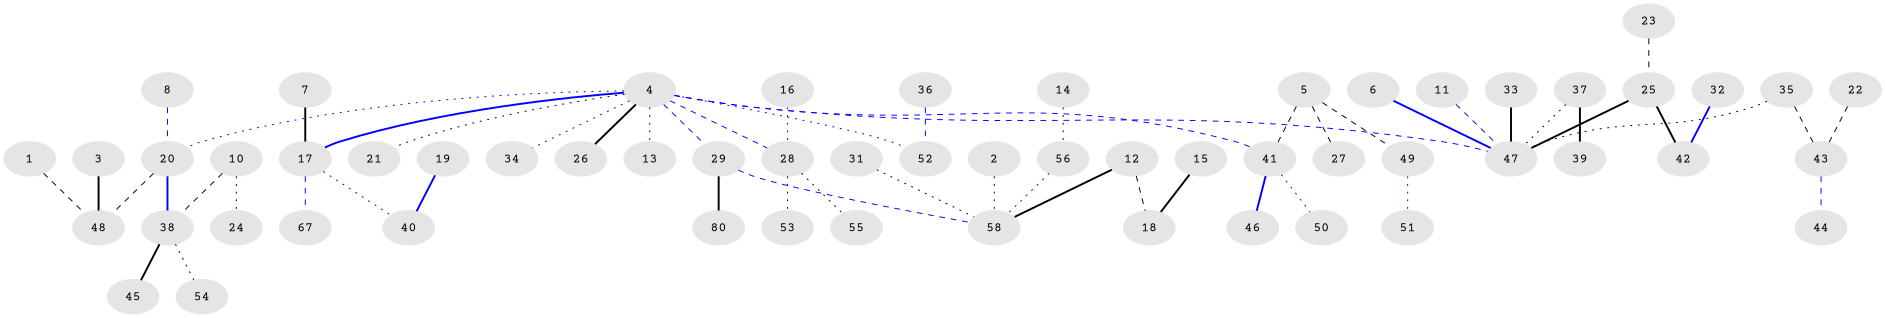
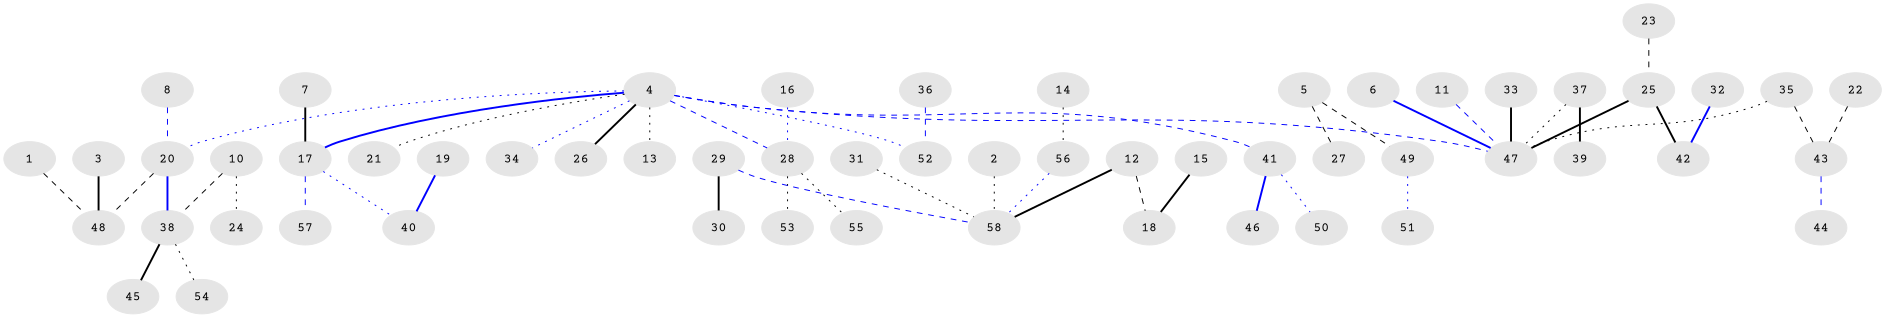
(1290, 119) -> none
(684, 124) -> none
(305, 228) -> (305, 228)
(719, 228) -> (719, 228)
